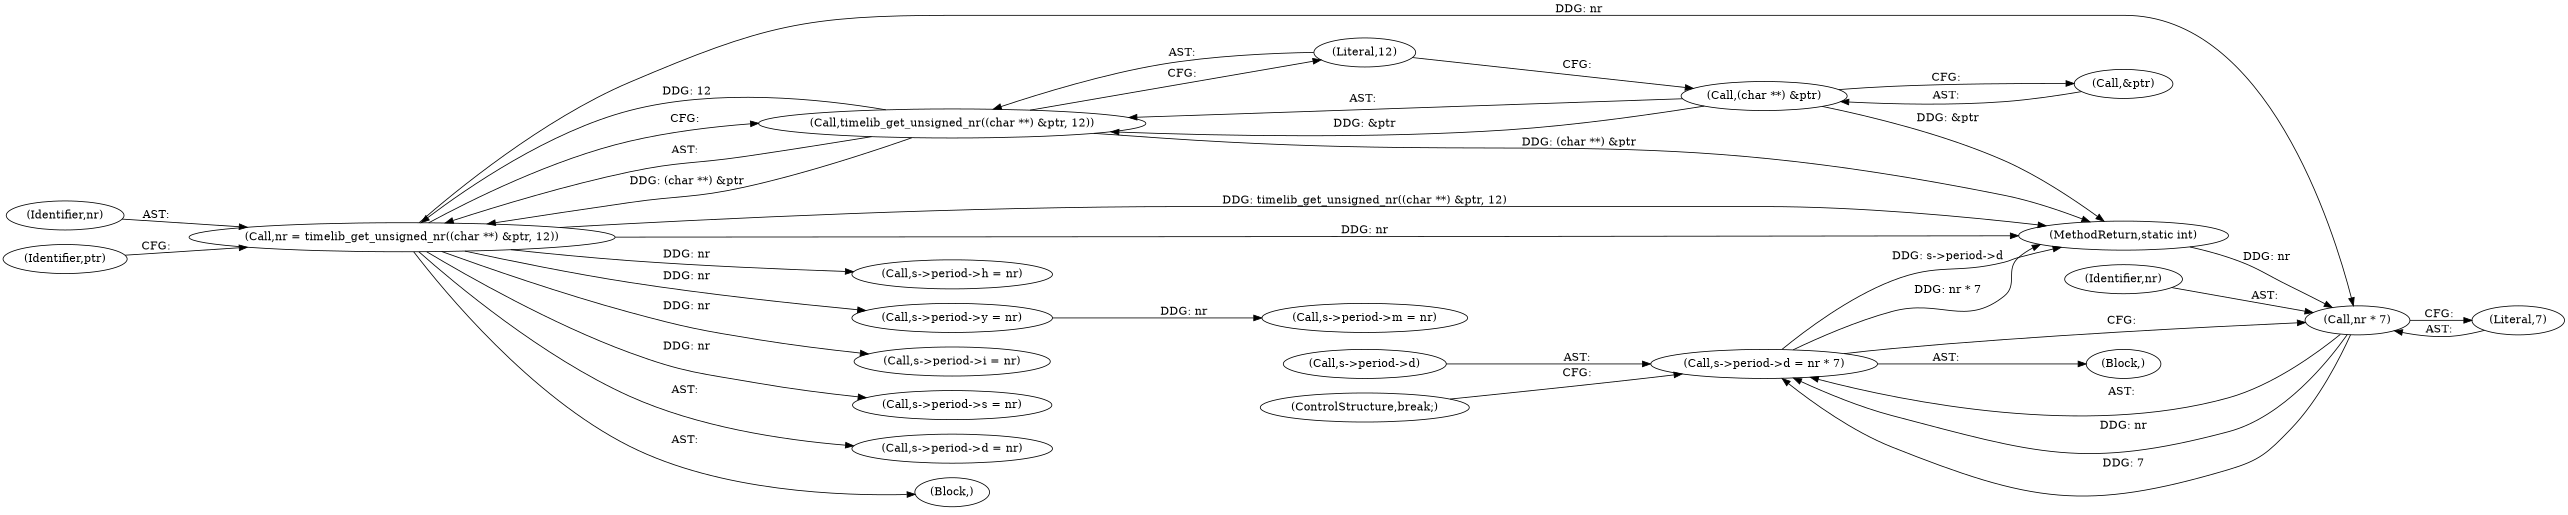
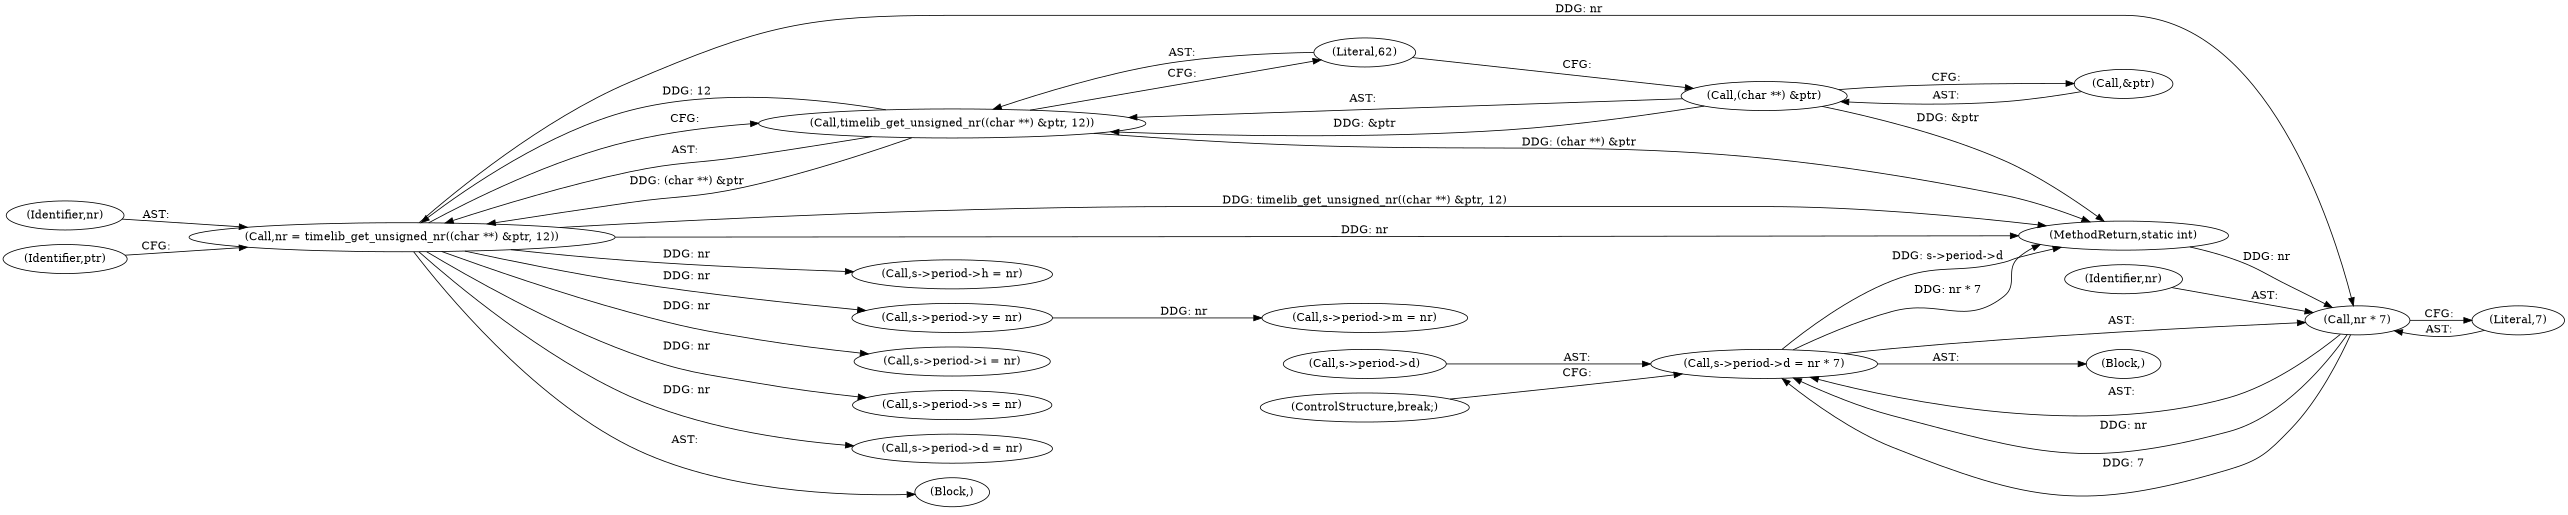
(1365, 52) -> (1365, 52)
(2124, 321) -> (2124, 321)
(687, 390) -> (687, 390)
